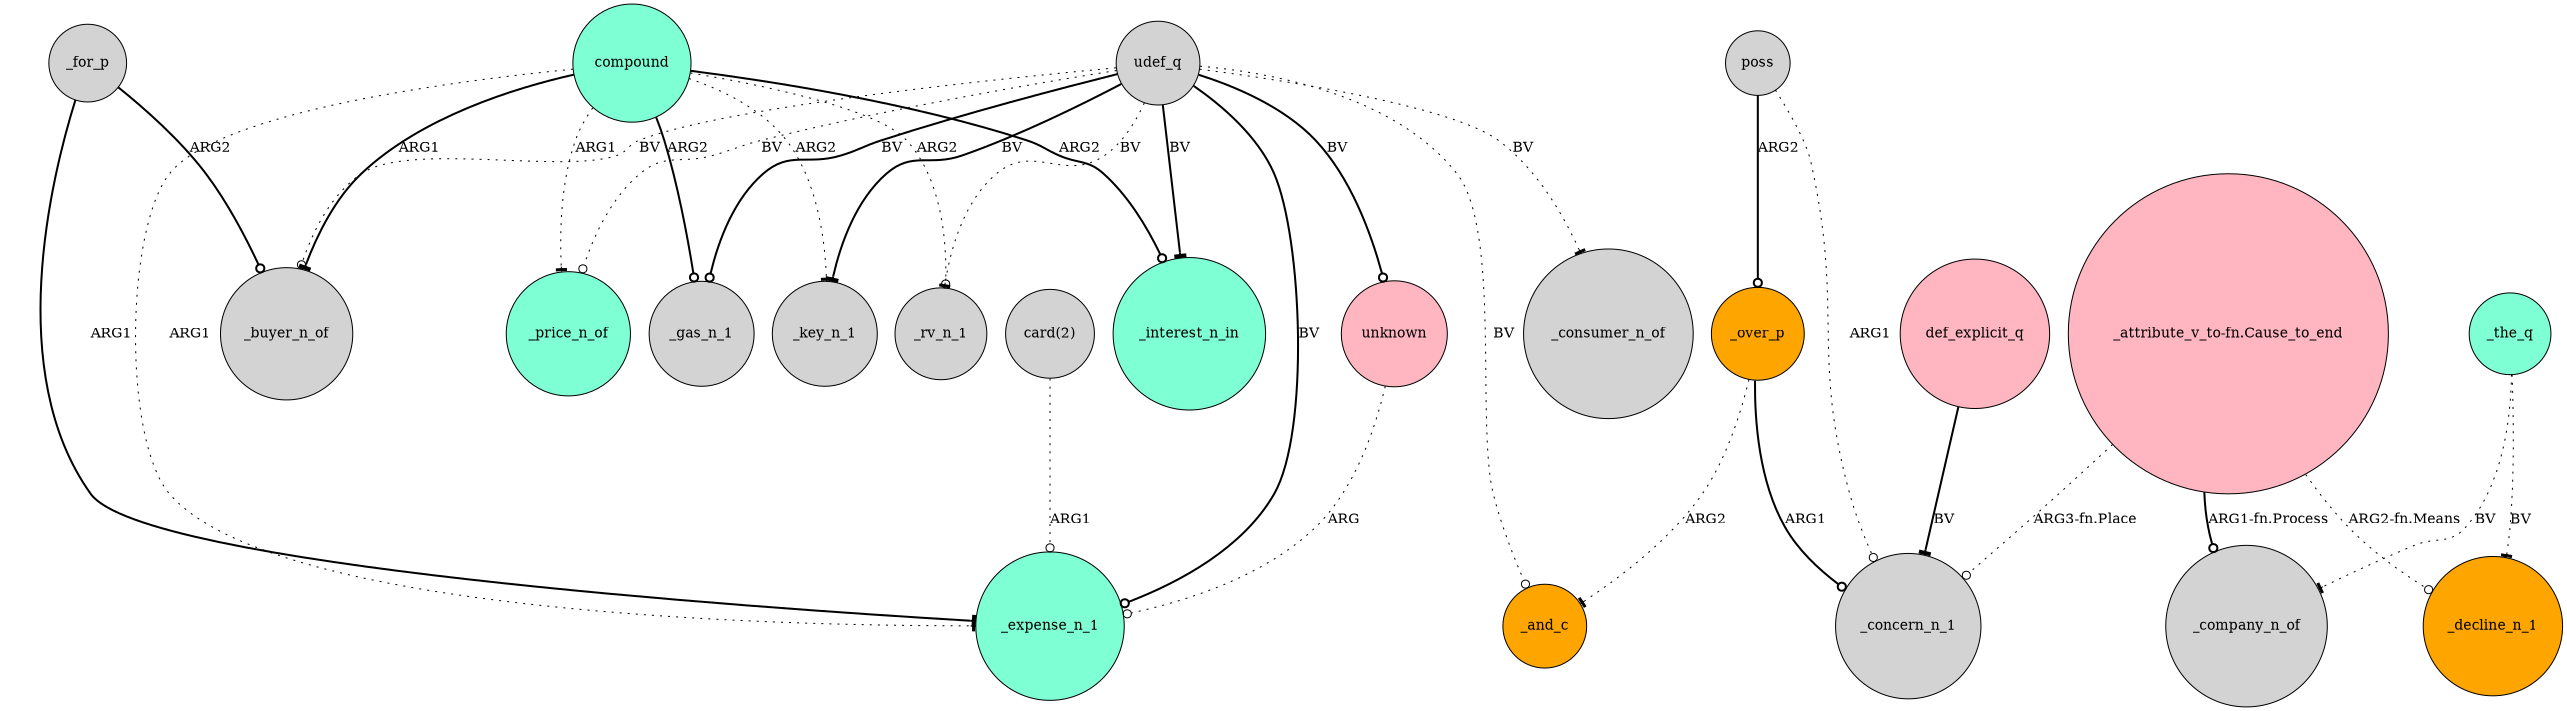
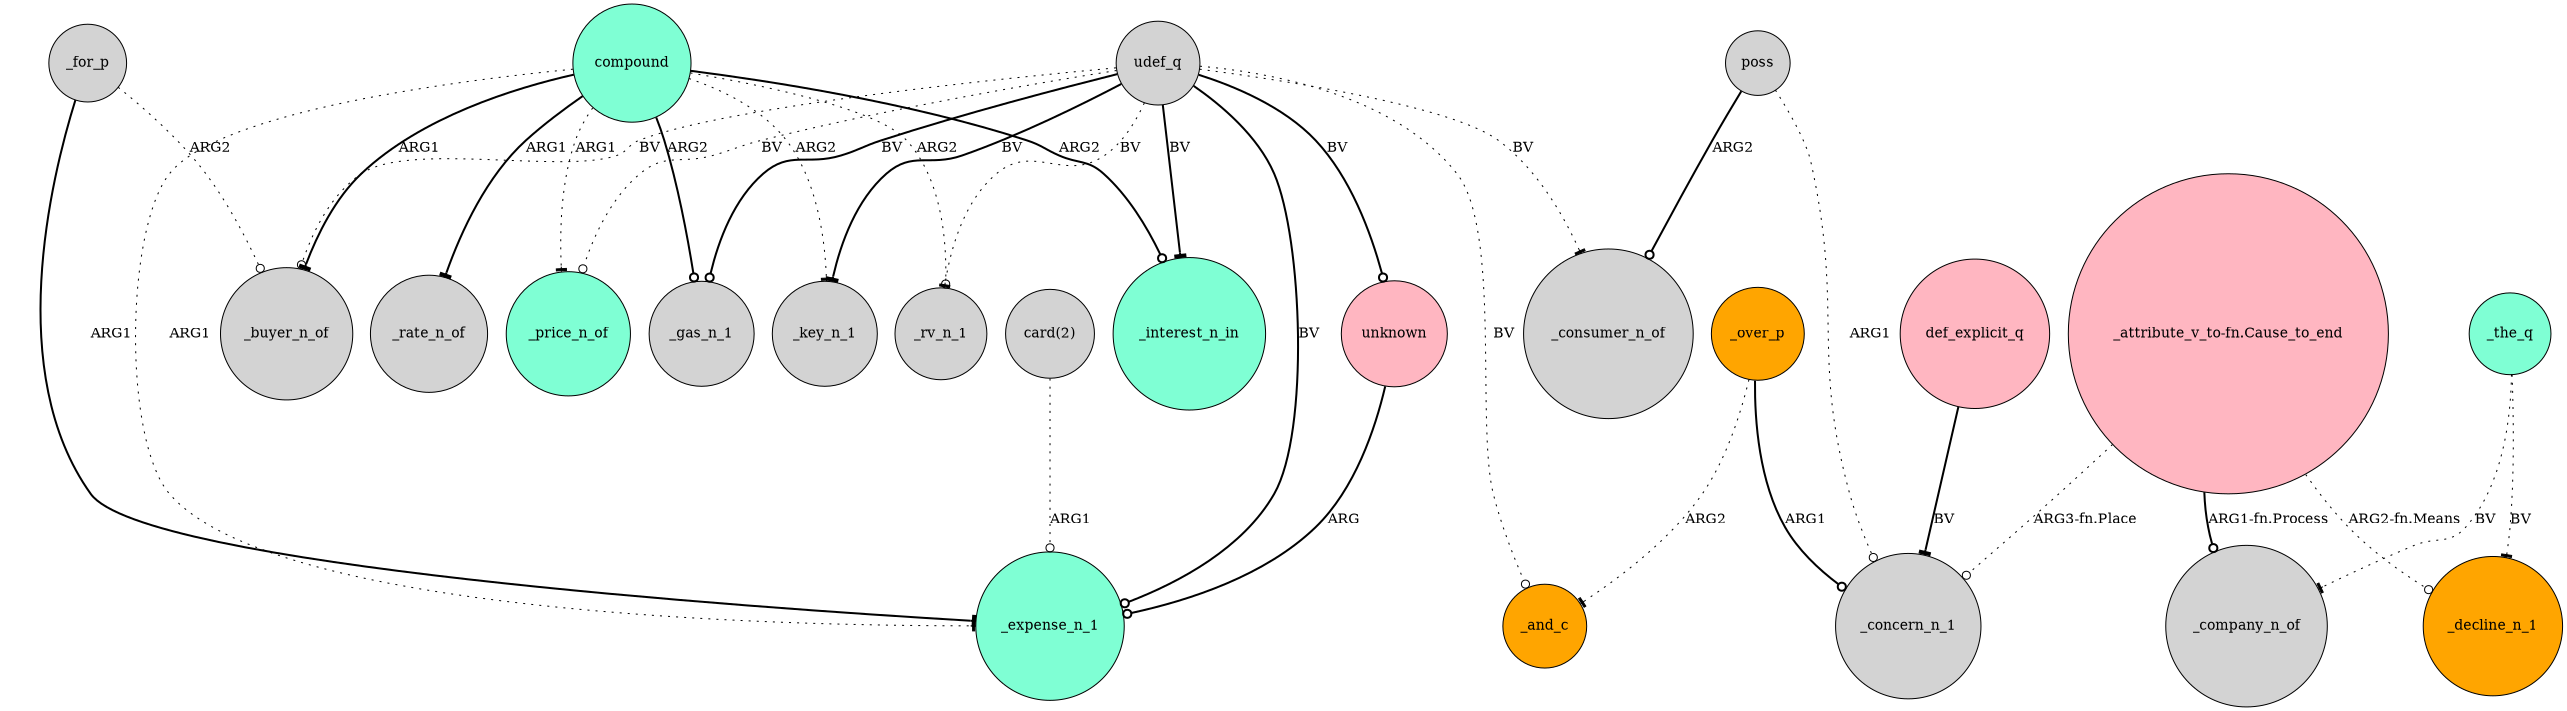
(200, 167) -> (200, 167)
(1758, 187) -> (1695, 171)
none -> (429, 334)
(1298, 542) -> (1298, 542)
